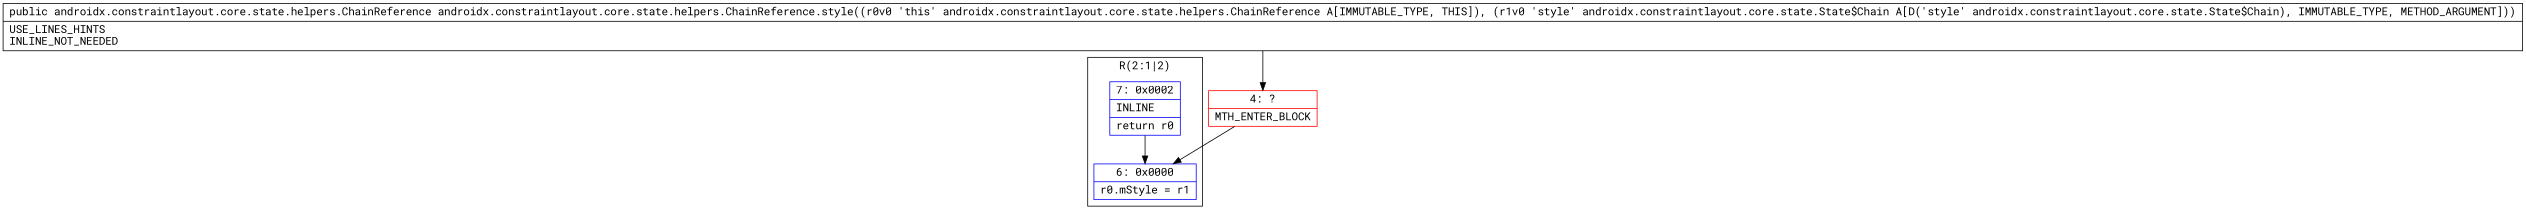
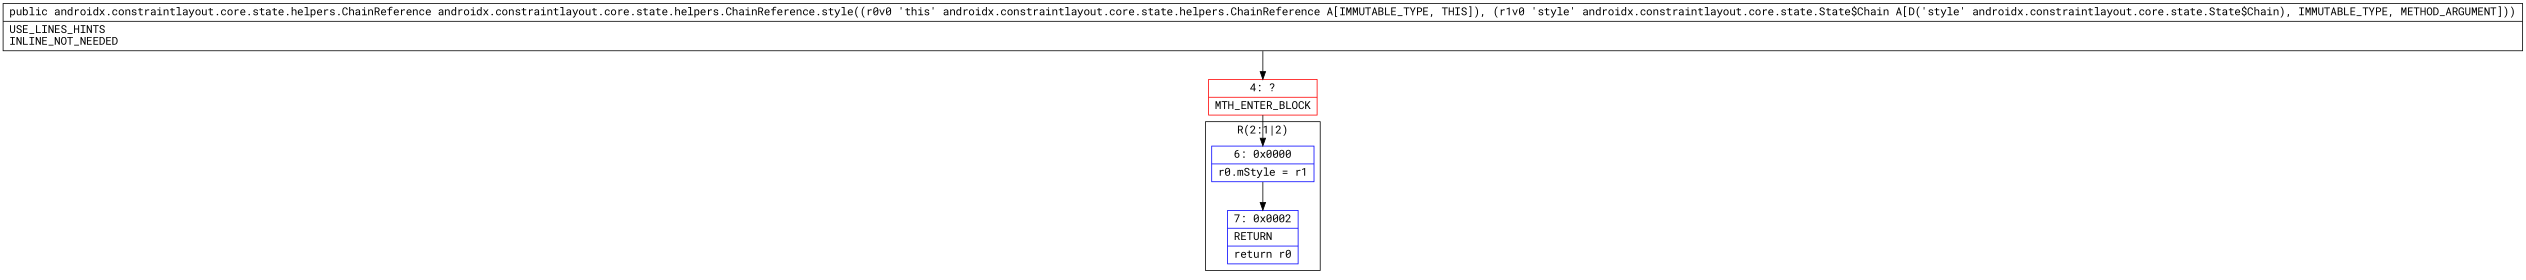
(1135, 108) -> (1253, 237)
(1145, 146) -> (1263, 192)
